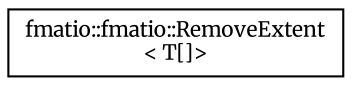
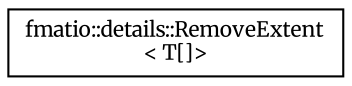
(176, 43) -> (176, 43)
